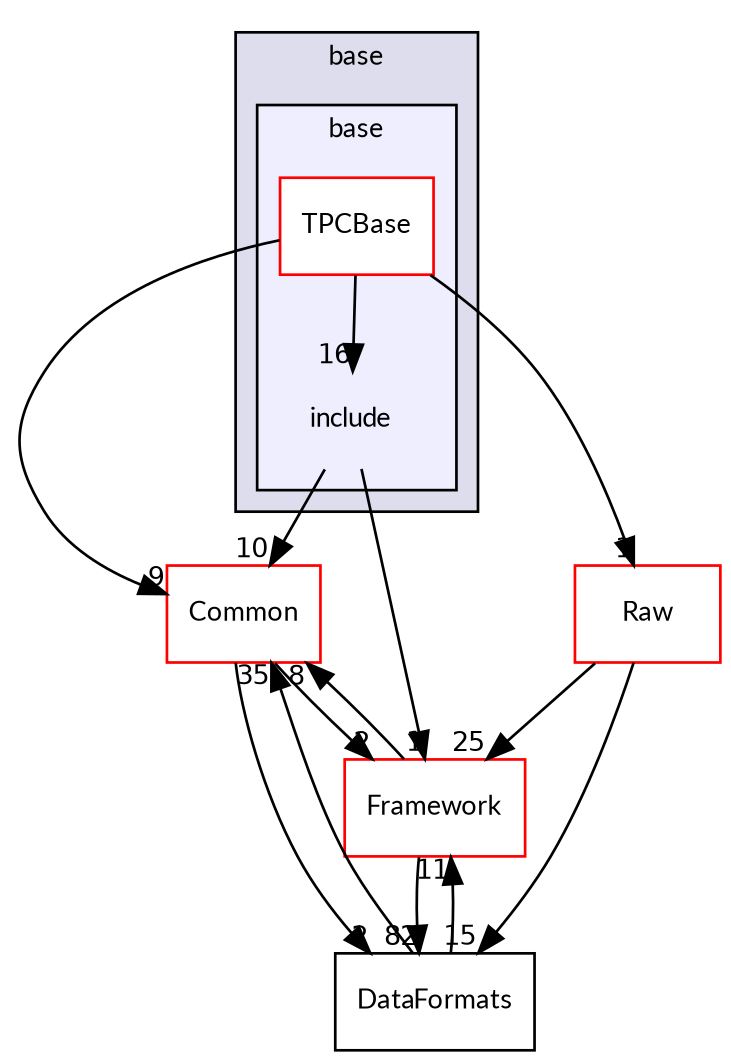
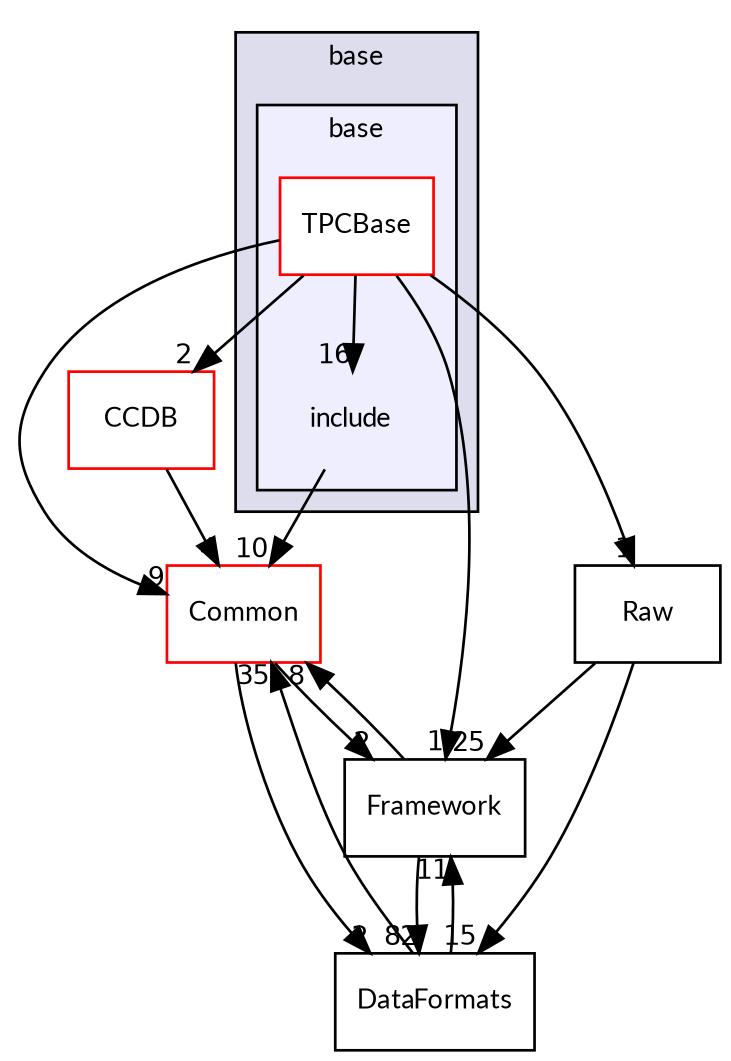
none -> (141, 420)
(390, 601) -> (469, 532)
(648, 614) -> (648, 614)
(435, 808) -> (435, 808)
